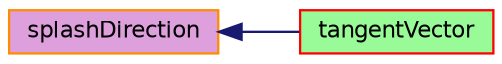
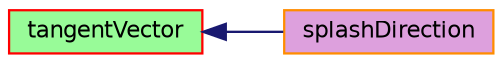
(271, 32) -> (255, 32)
